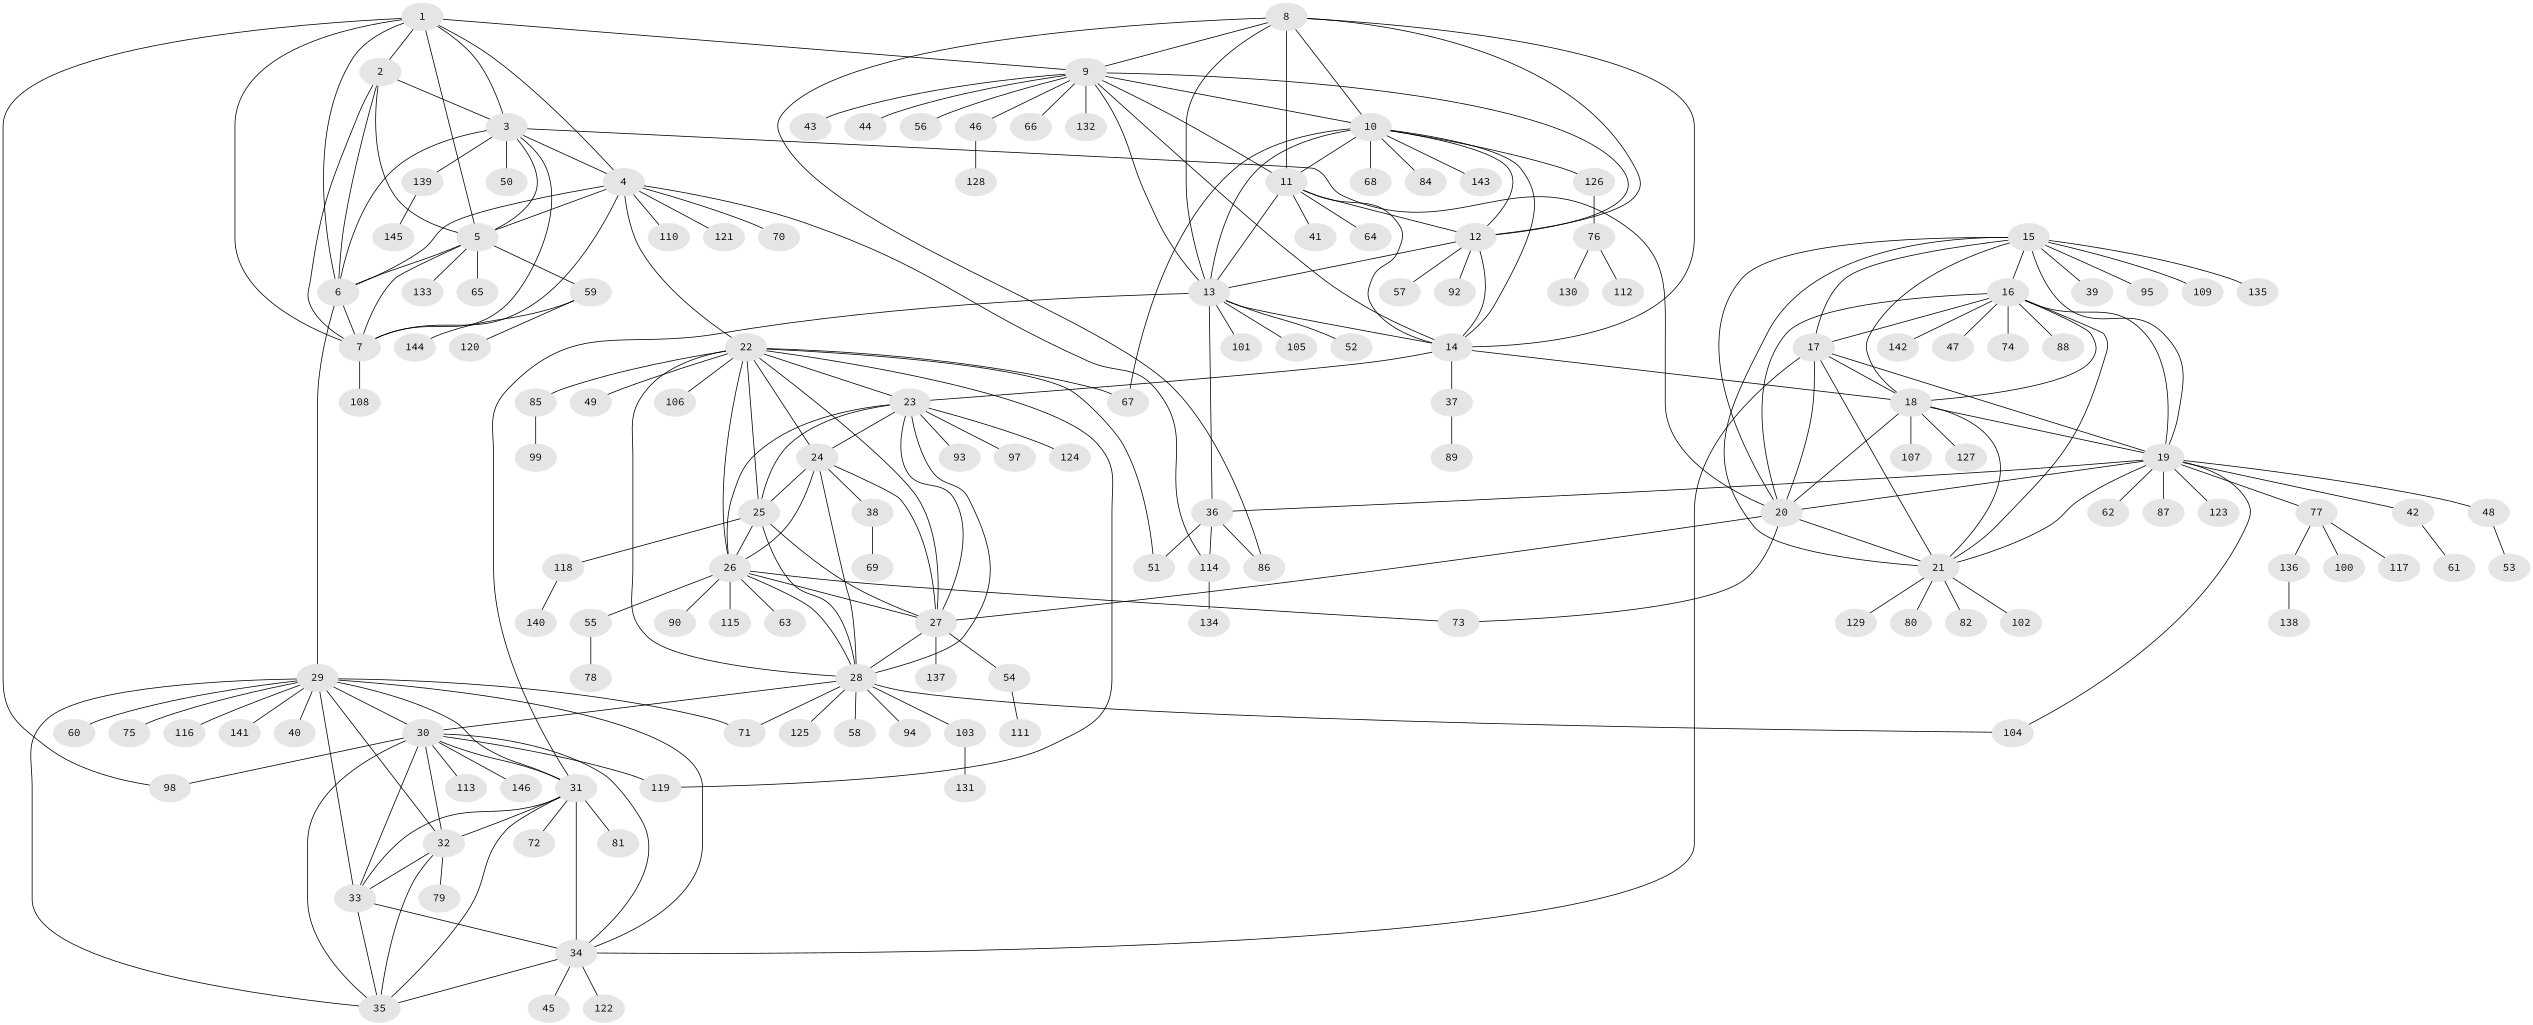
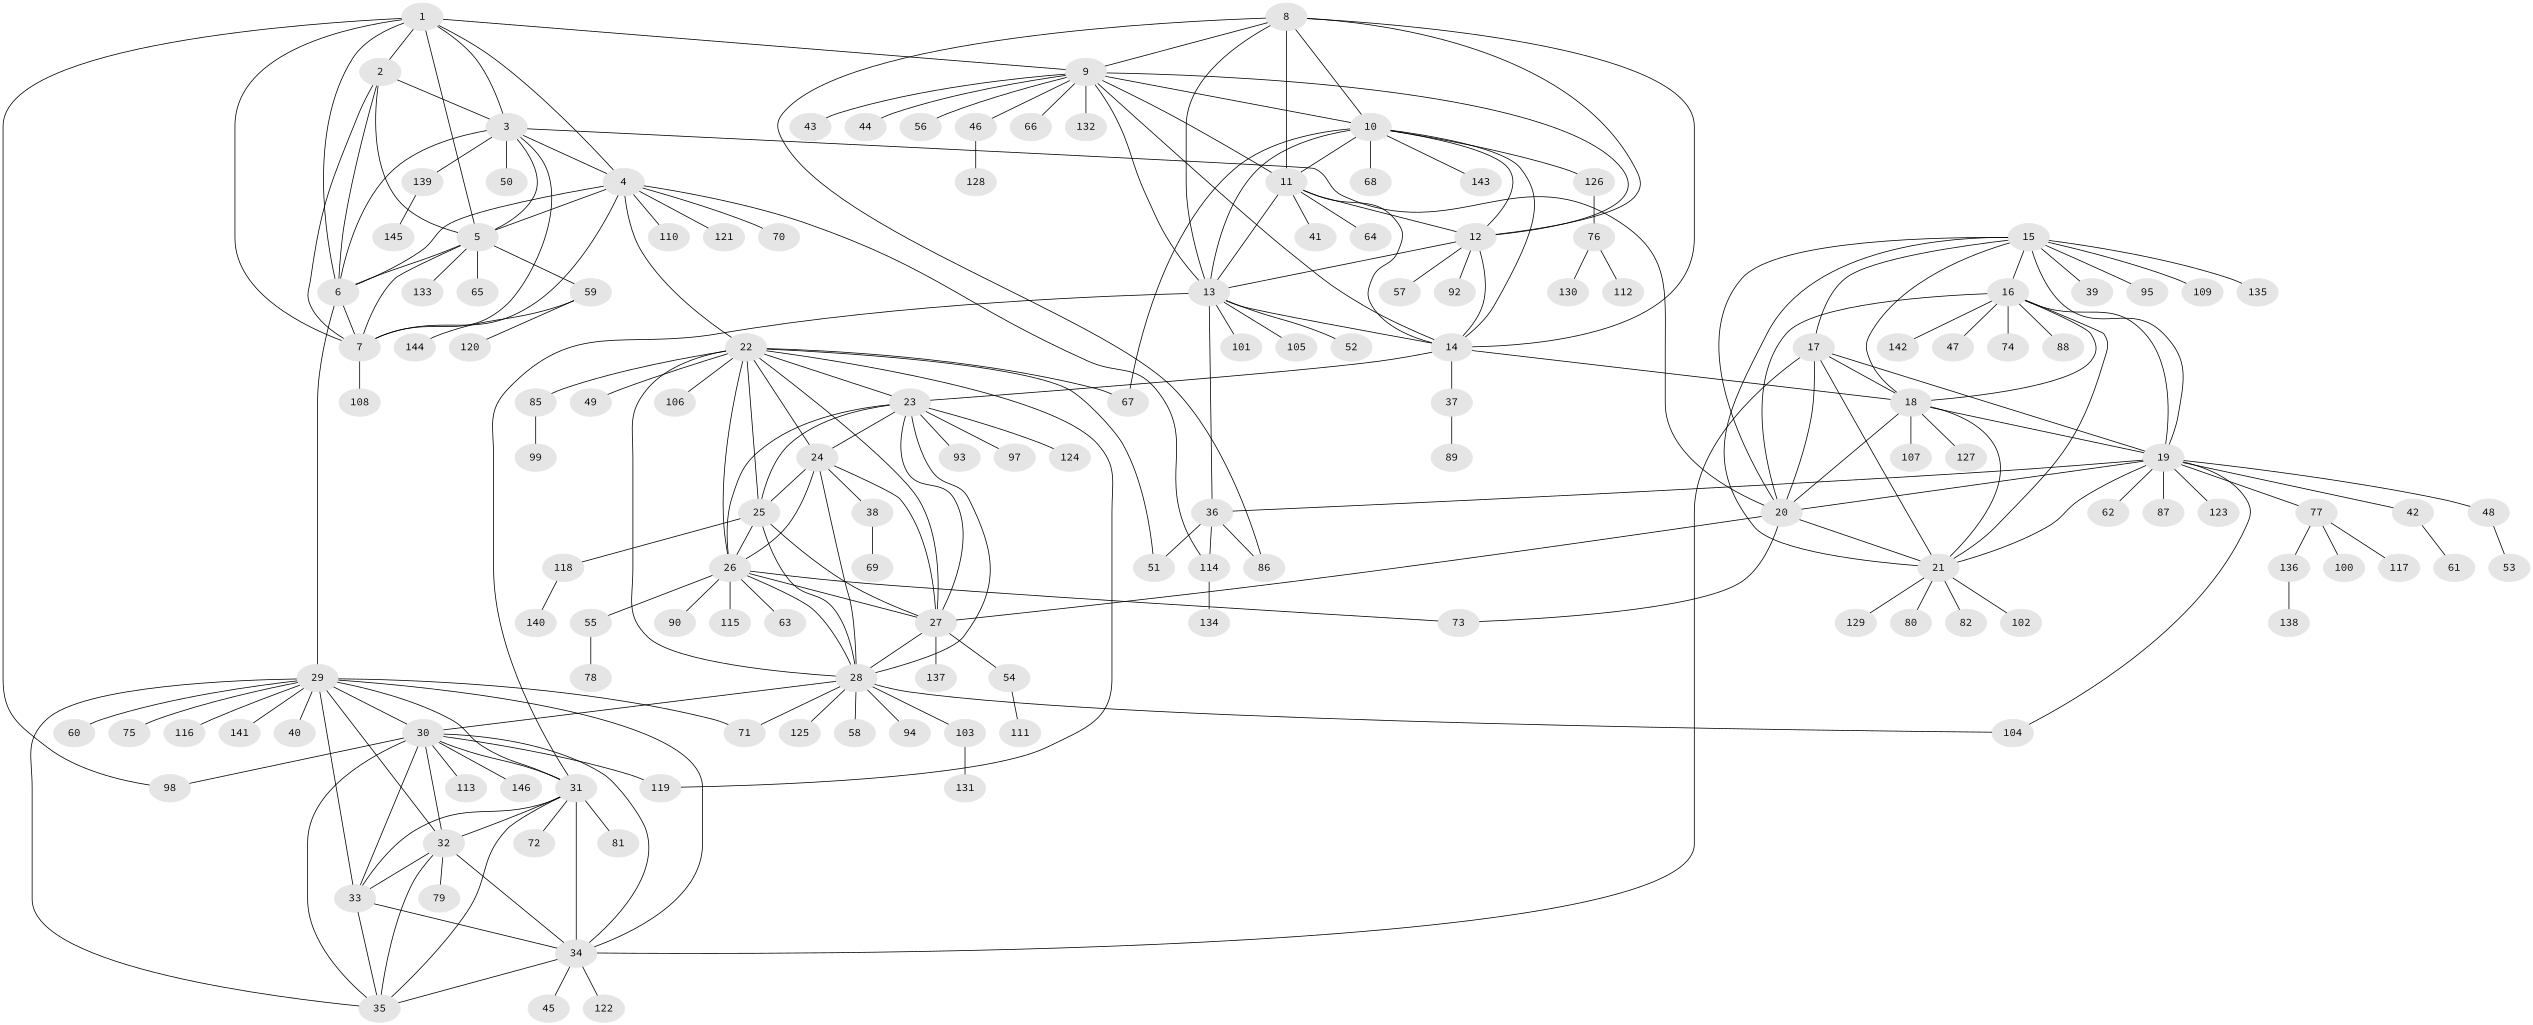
(1426, 182) -> none
(1911, 320) -> none
none -> (510, 899)
